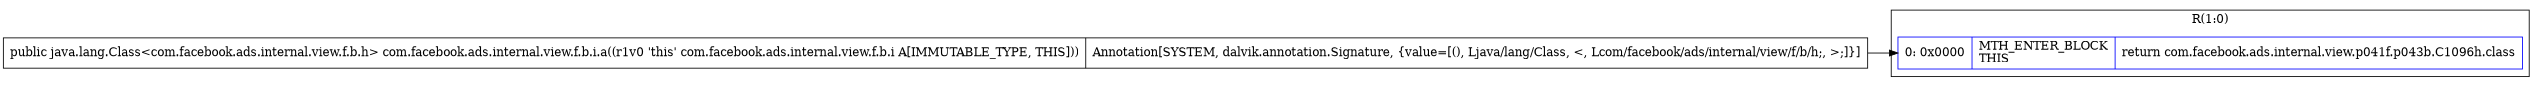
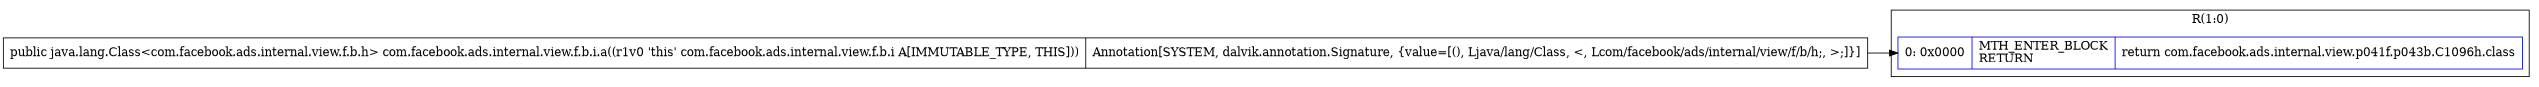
(1994, 59) -> (2006, 59)
